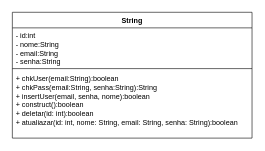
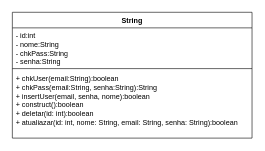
(41, 49) -> (45, 49)
